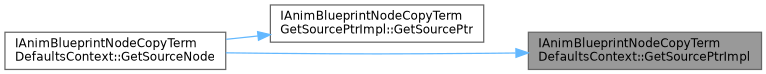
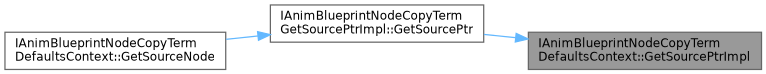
(371, 54) -> (500, 36)
